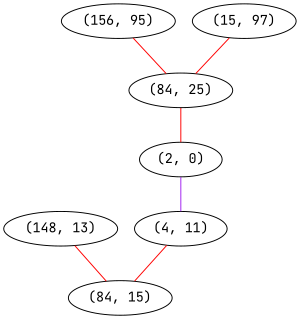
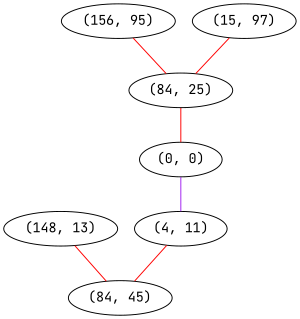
(181, 160) -> (181, 160)
(120, 298) -> (120, 298)
